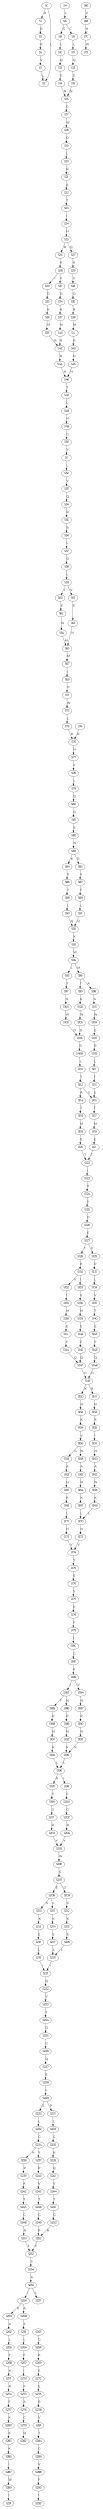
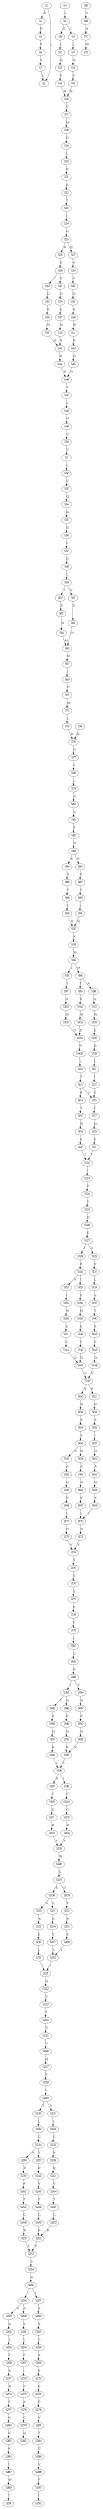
none -> (38, 2316)
